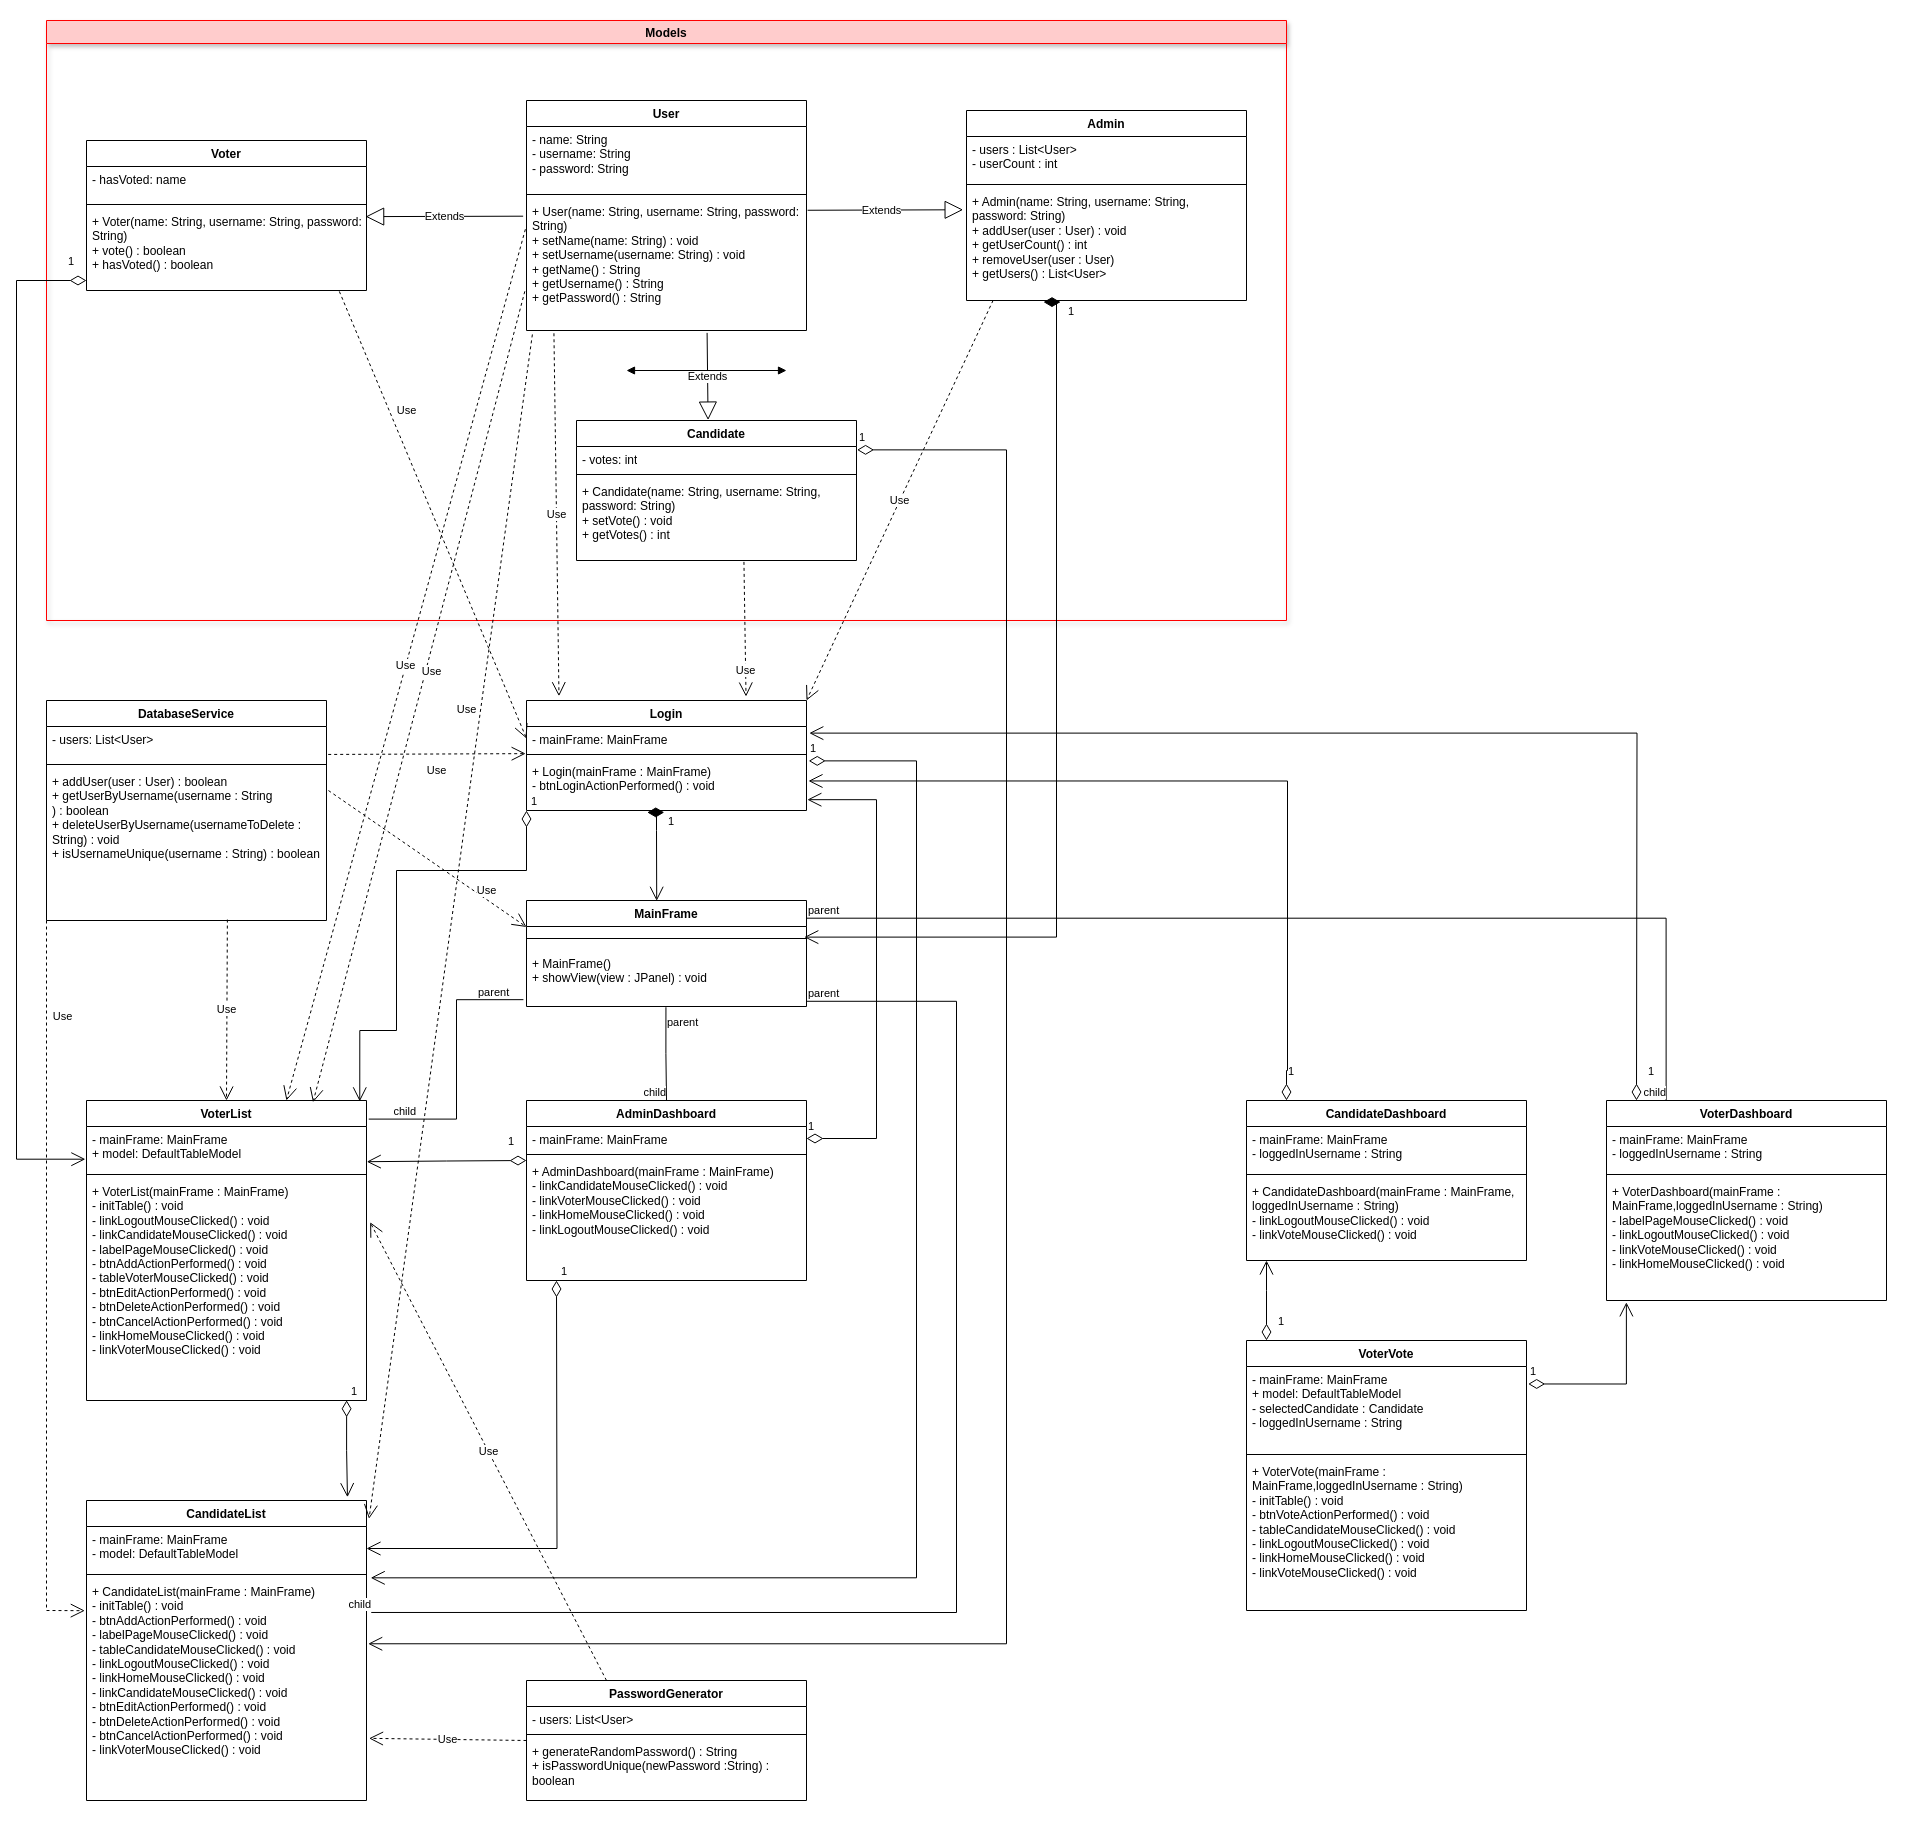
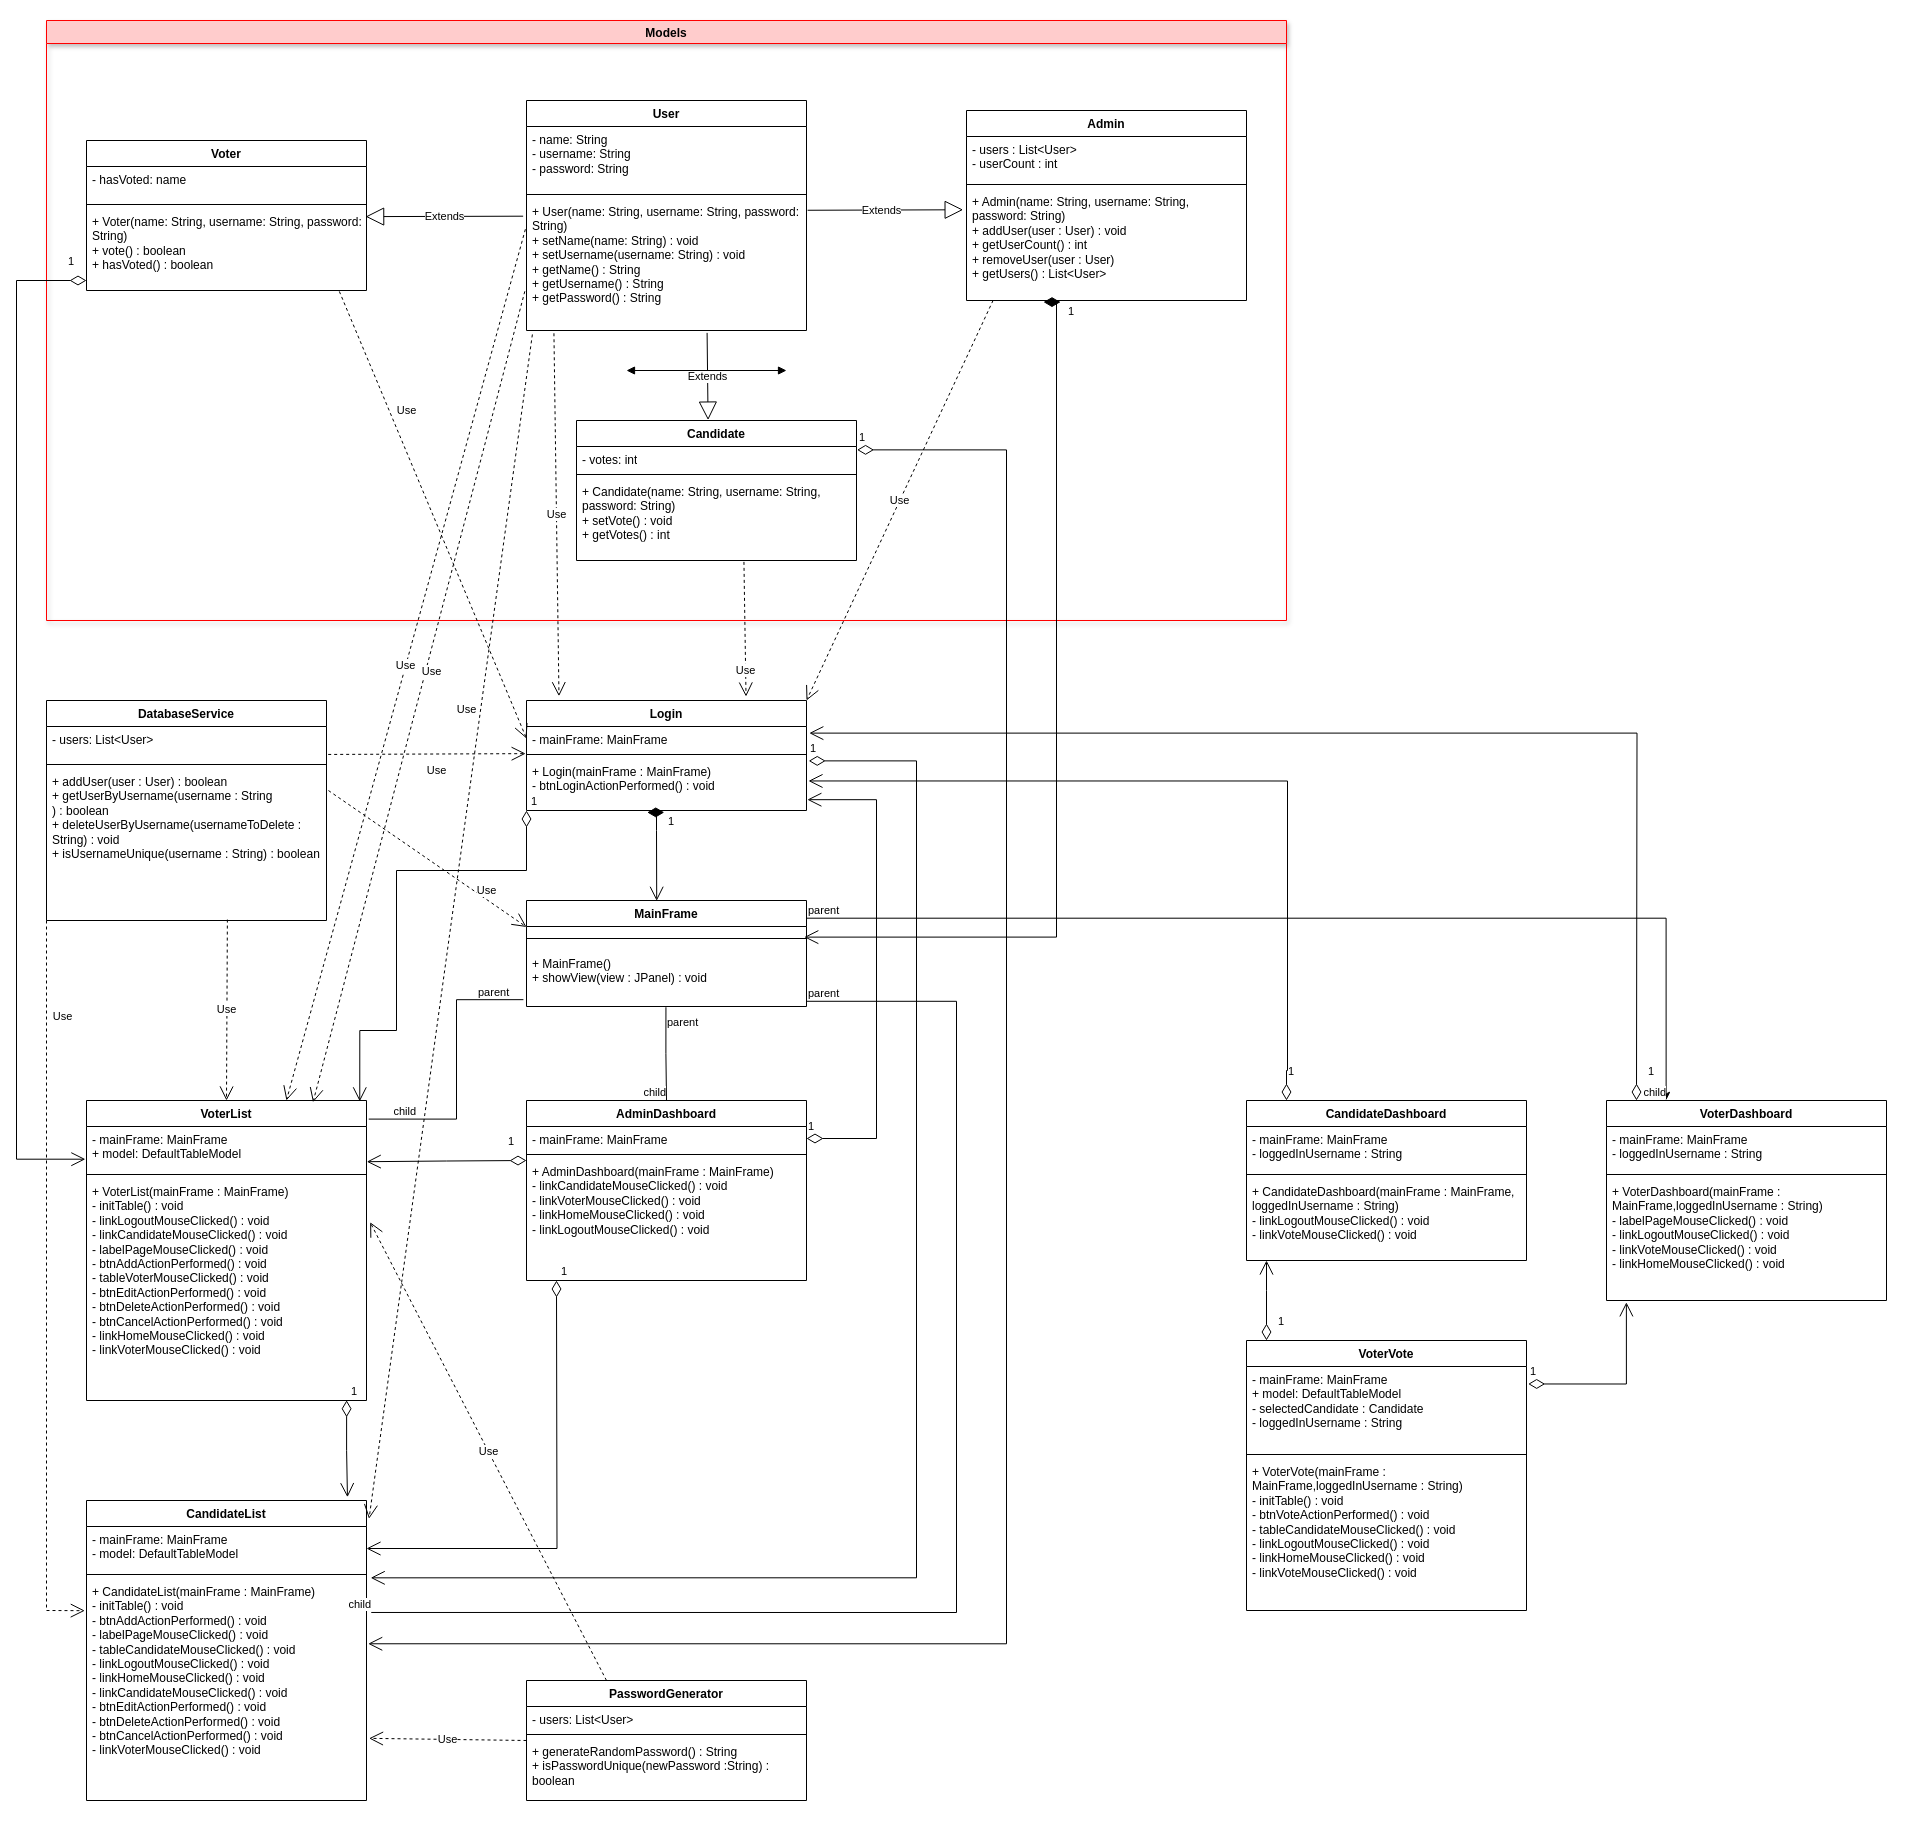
(1666, 1094) -> (1666, 1092)
